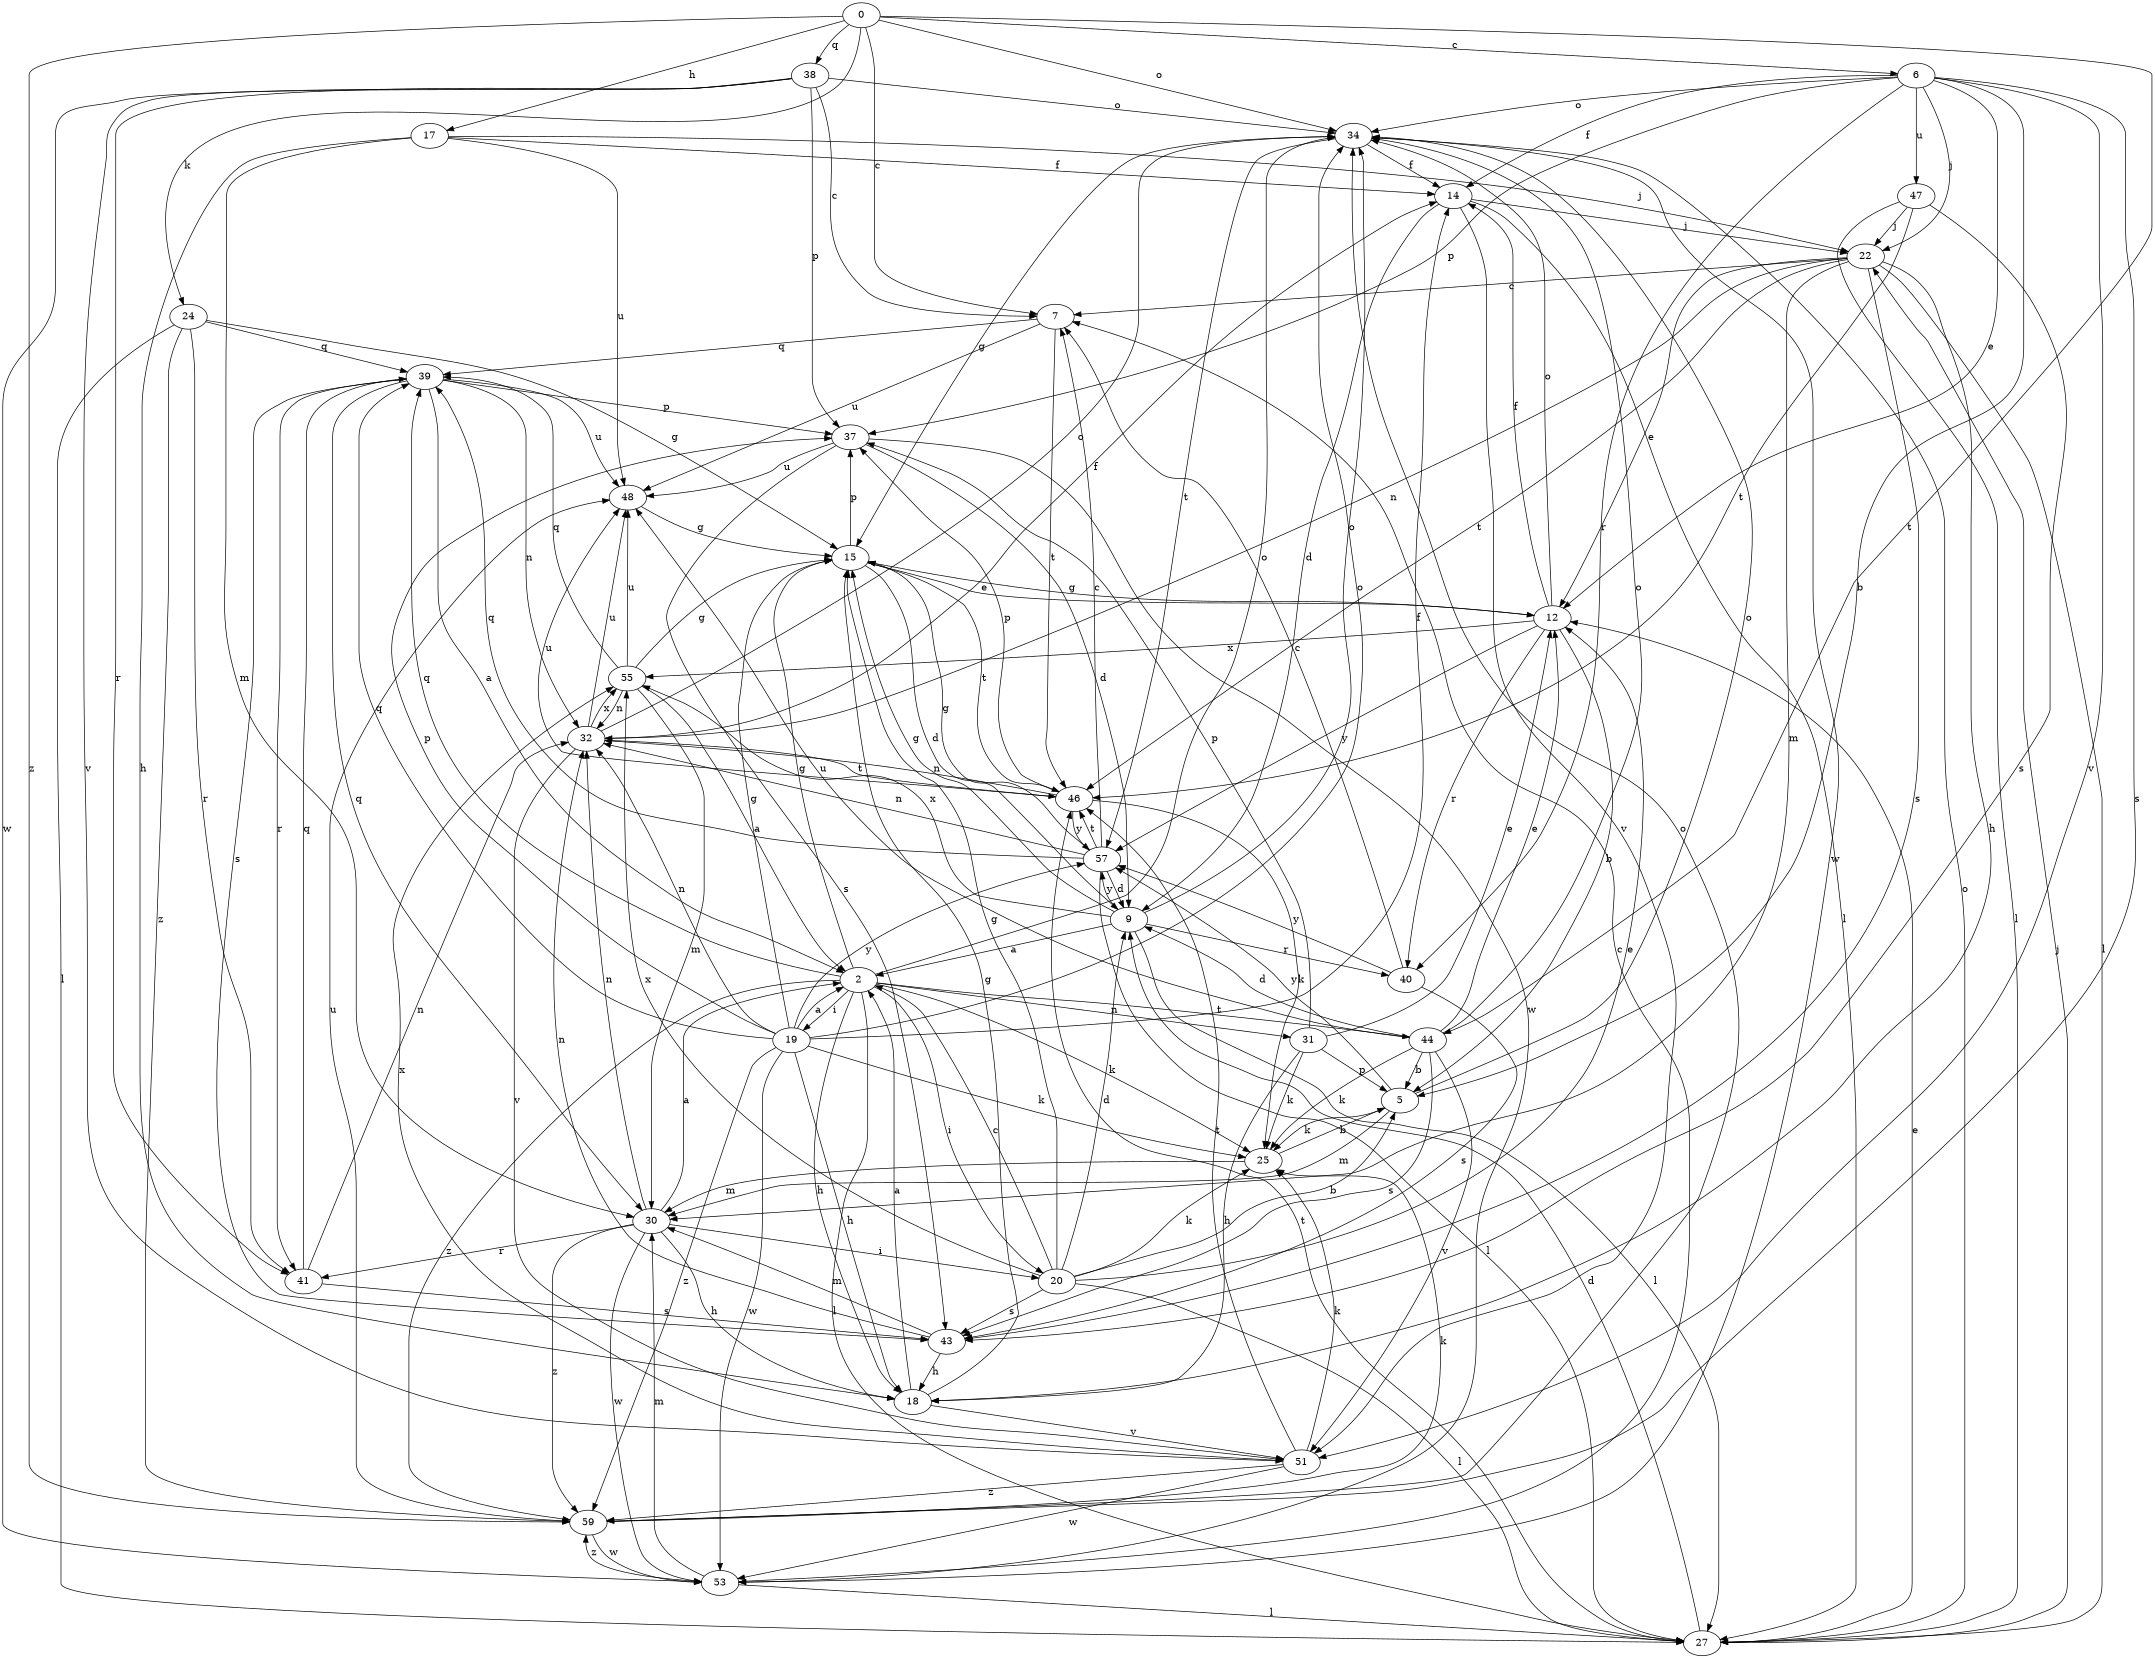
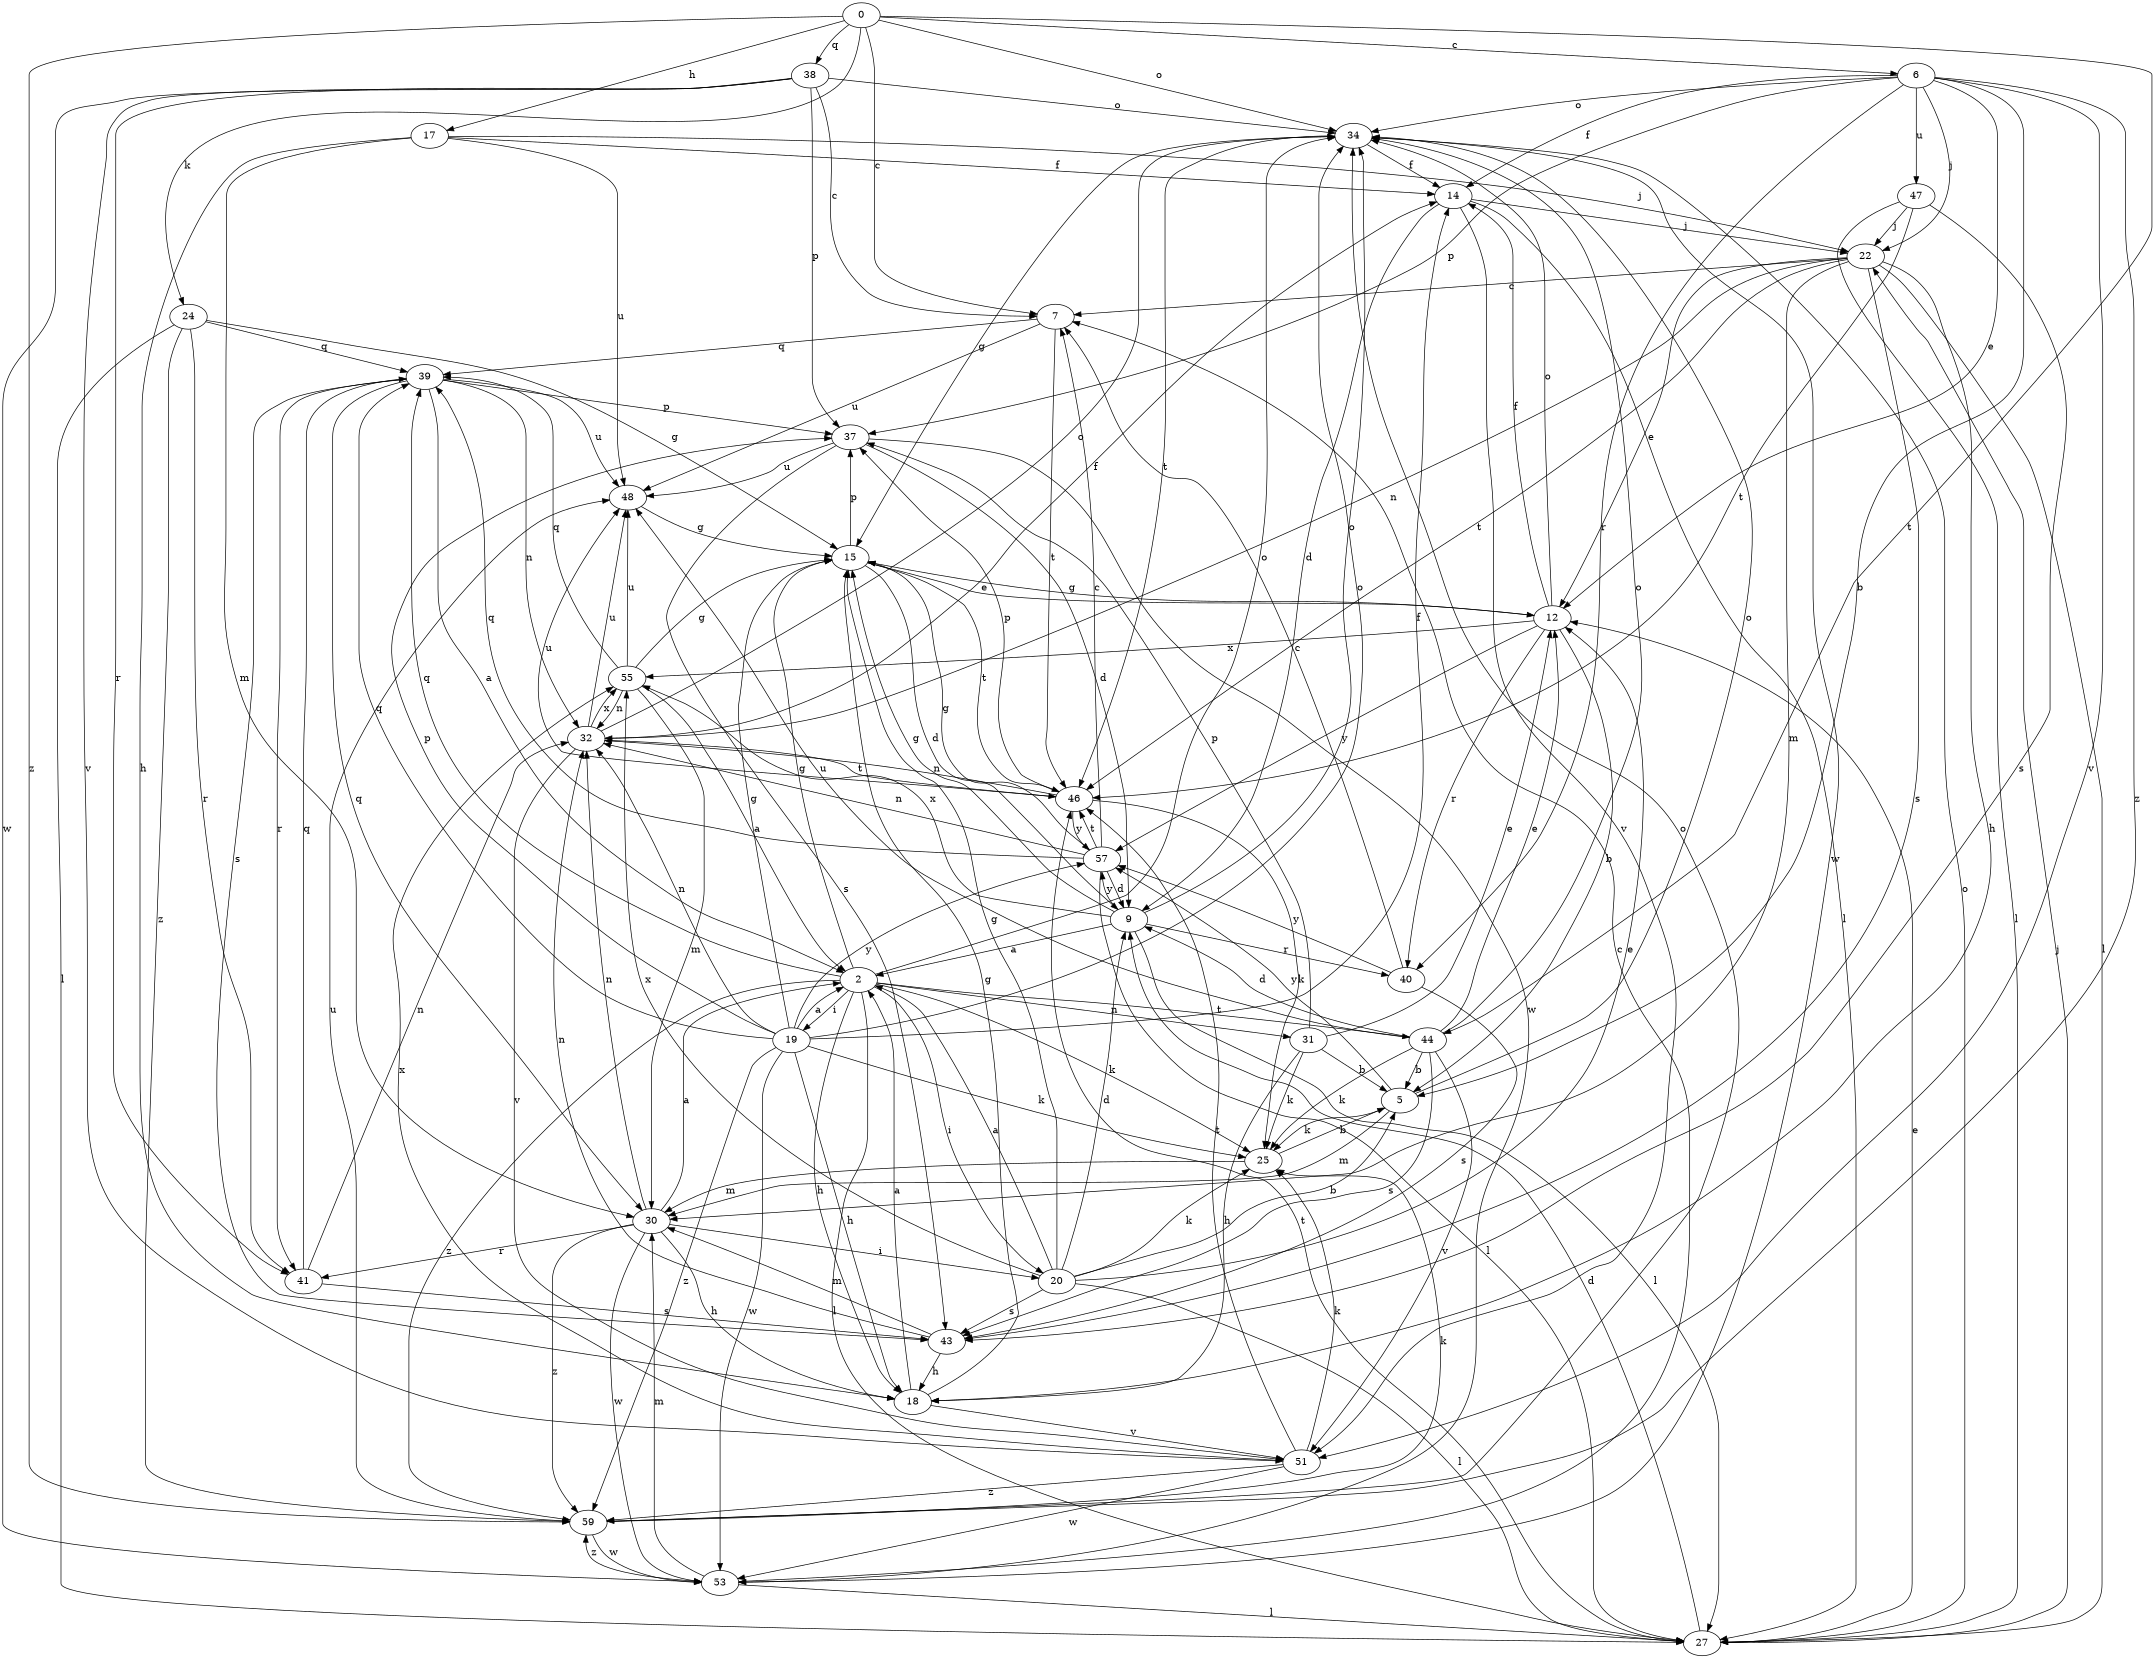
(1188, 459) -> (1166, 398)
(2137, 799) -> (2137, 799)
(1363, 1070) -> (1363, 1070)
(996, 1131) -> (996, 1131)
